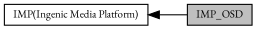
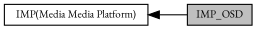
(76, 15) -> (76, 15)
